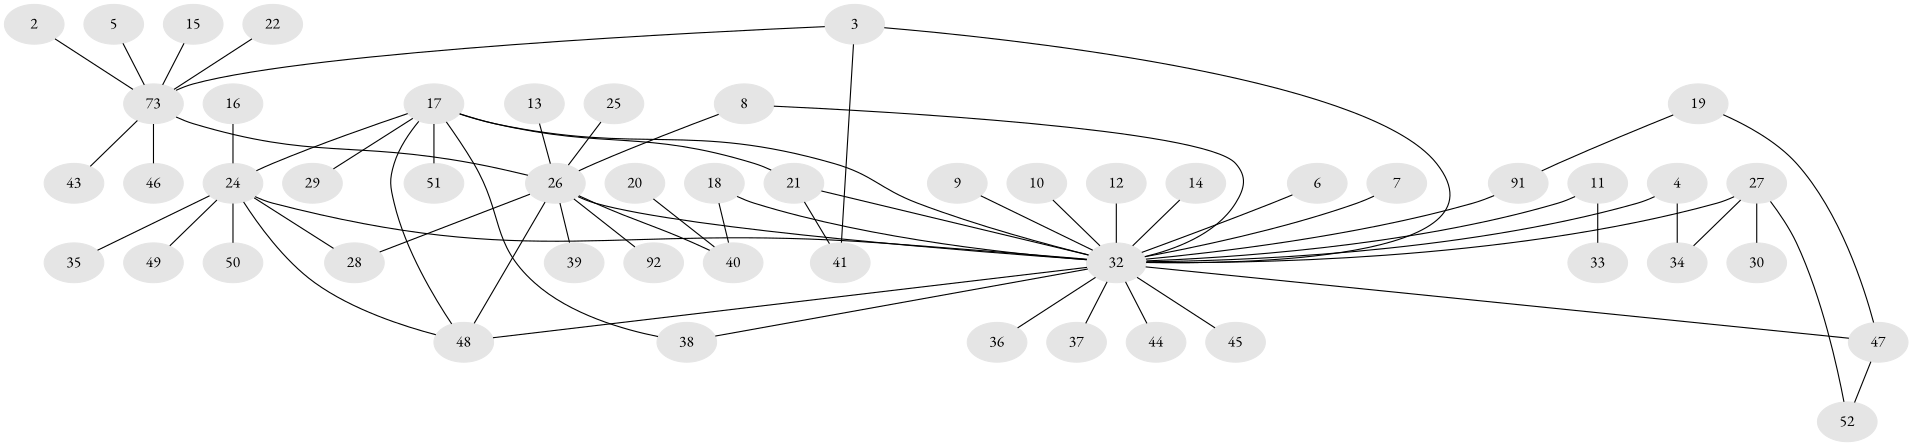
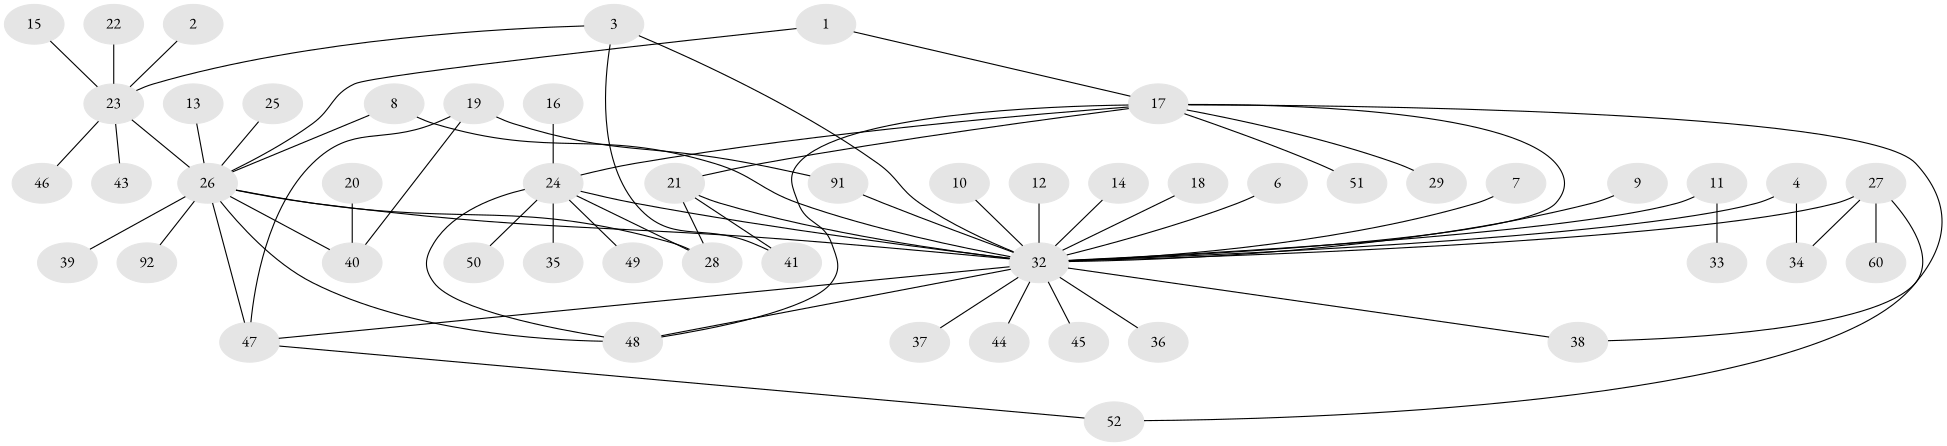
(114, 24) -> none
none -> (826, 24)
(153, 104) -> (114, 104)
(723, 218) -> (413, 183)
none -> (693, 223)
none -> (229, 263)
(1757, 263) -> (1876, 263)
